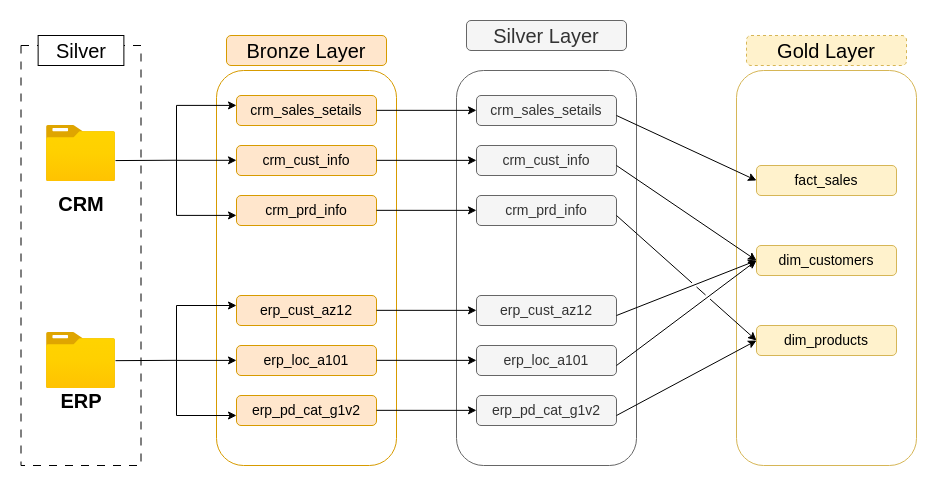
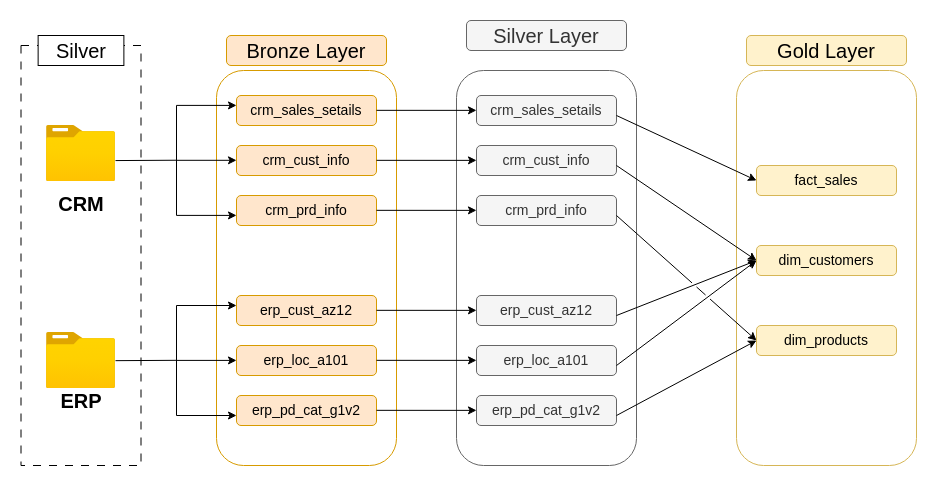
(827, 51) -> (827, 51)
